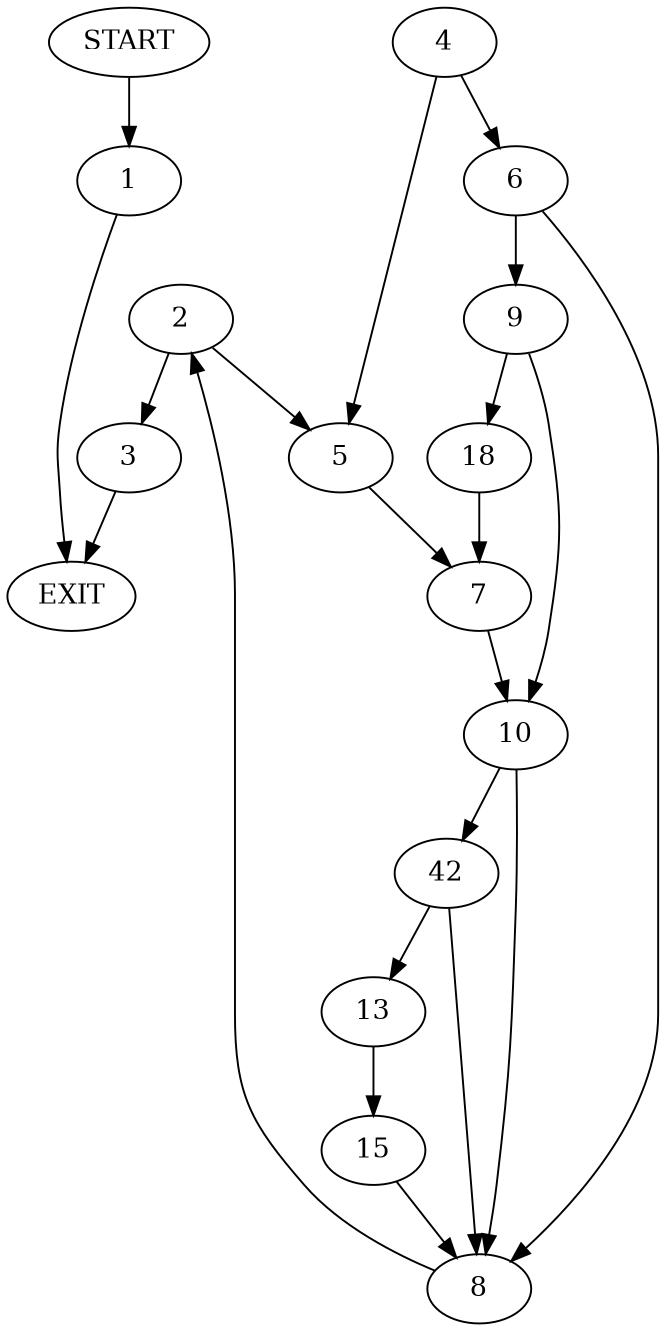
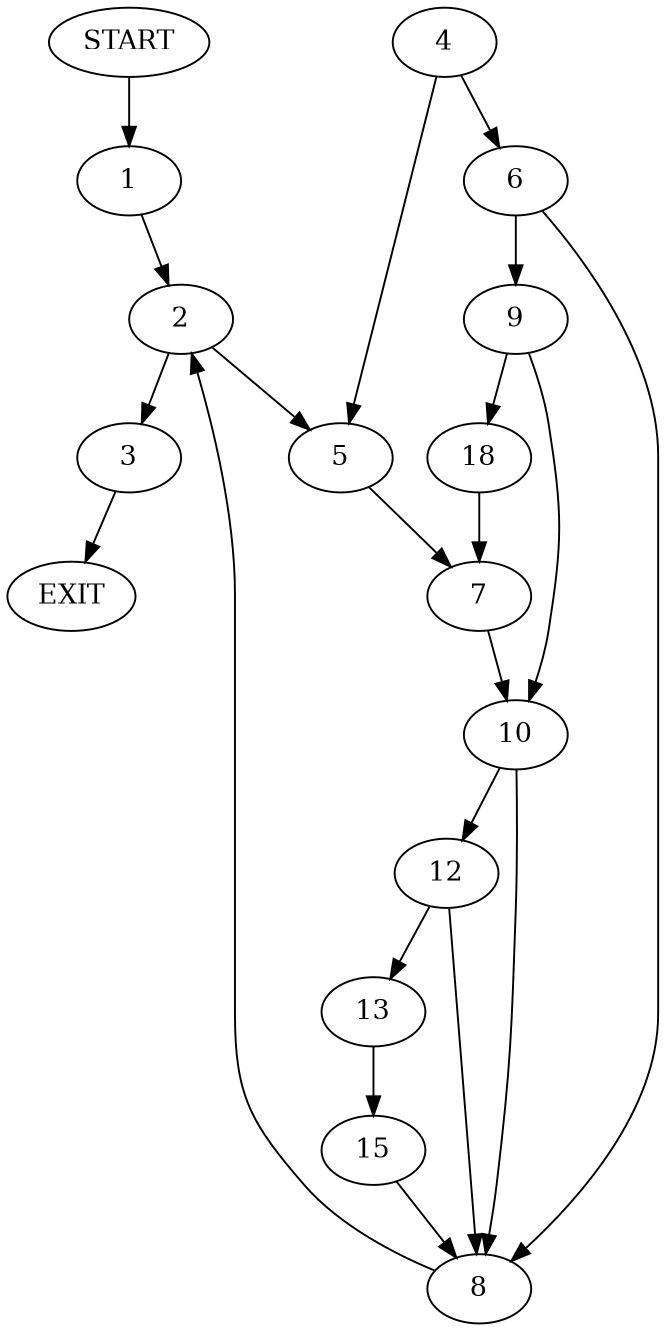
(69, 376) -> (152, 241)
(447, 873) -> (447, 873)
